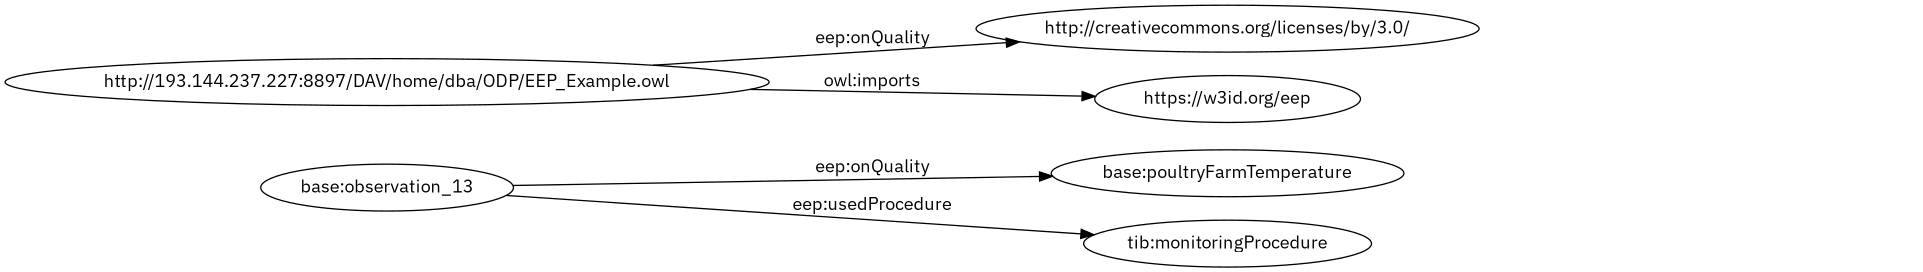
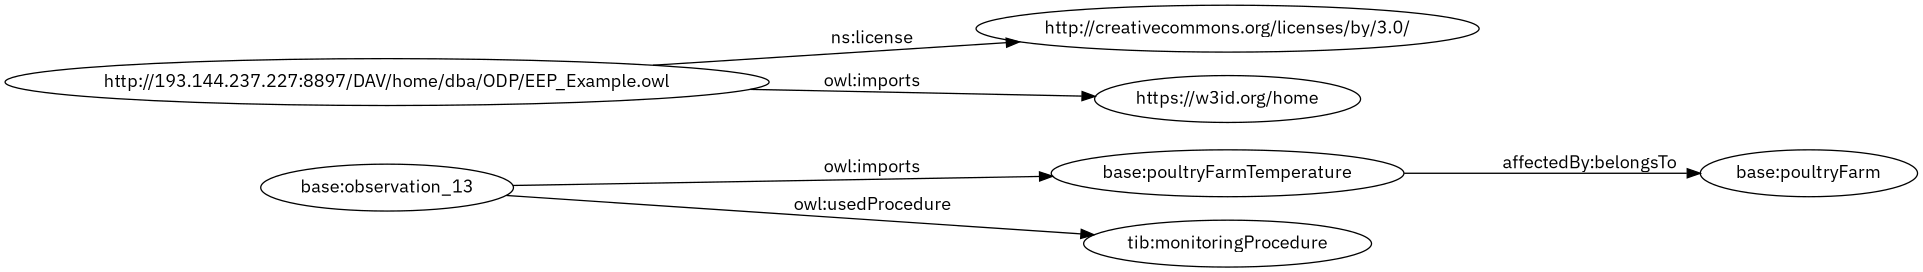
(873, 38) -> (873, 38)
(1228, 99) -> (1228, 99)
(873, 167) -> (873, 167)
none -> (1809, 173)
(873, 205) -> (873, 205)
